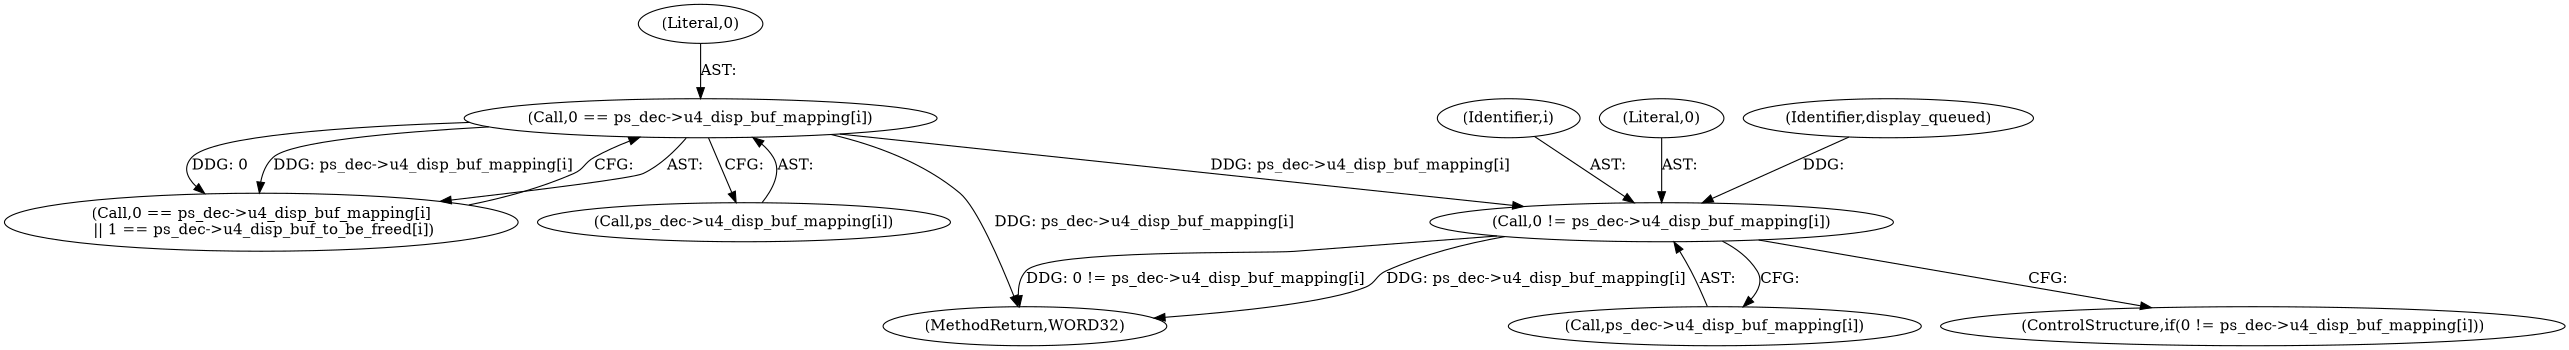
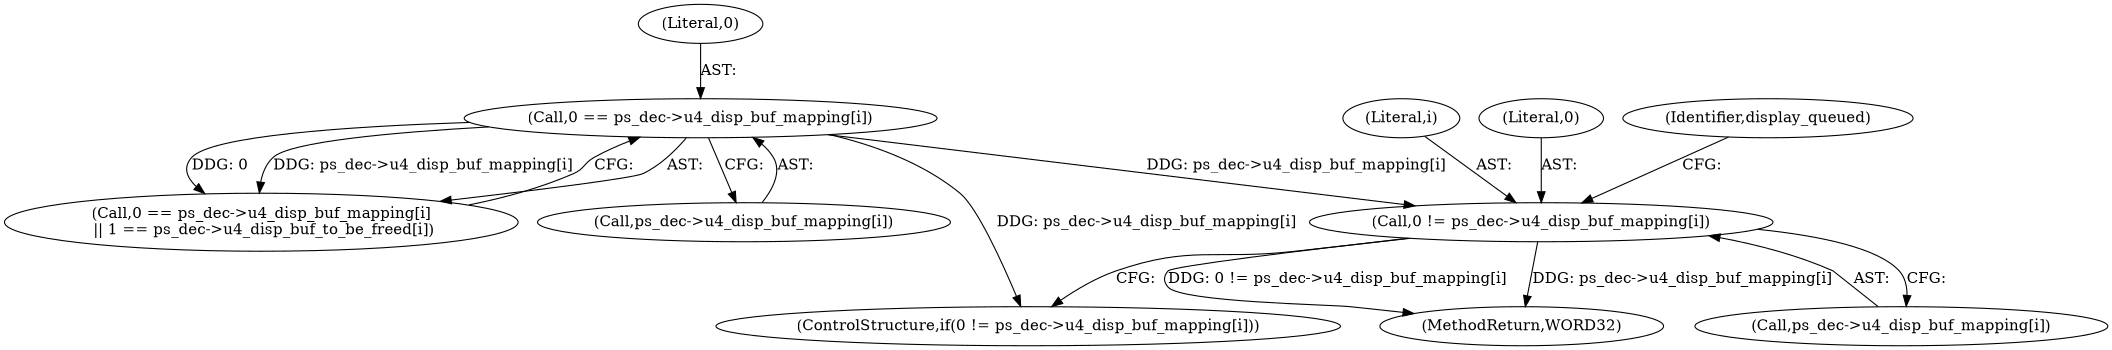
(1509, 118) -> (1401, 118)
(1826, 165) -> (1705, 165)
(950, 185) -> (950, 185)
